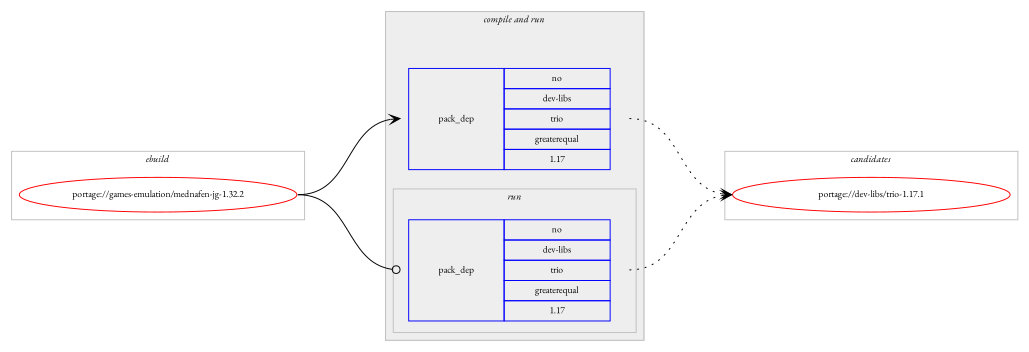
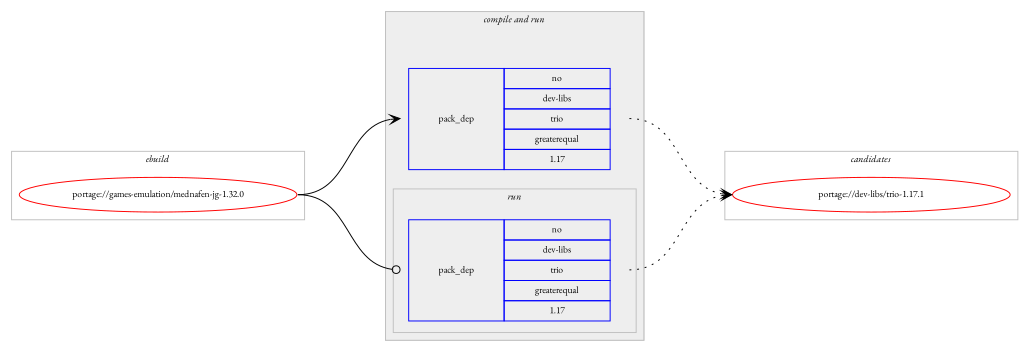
(158, 195) -> (158, 195)
